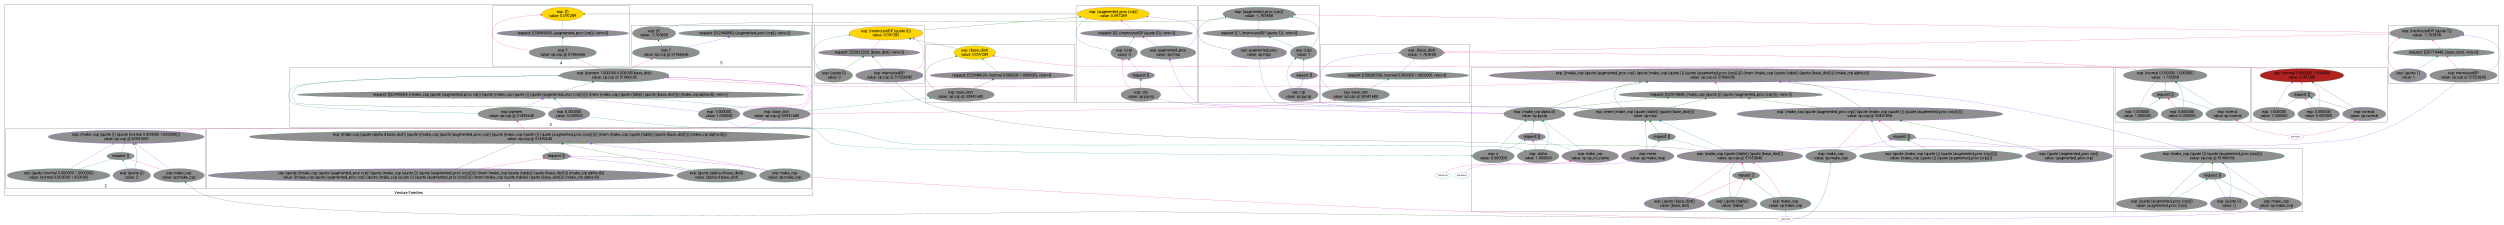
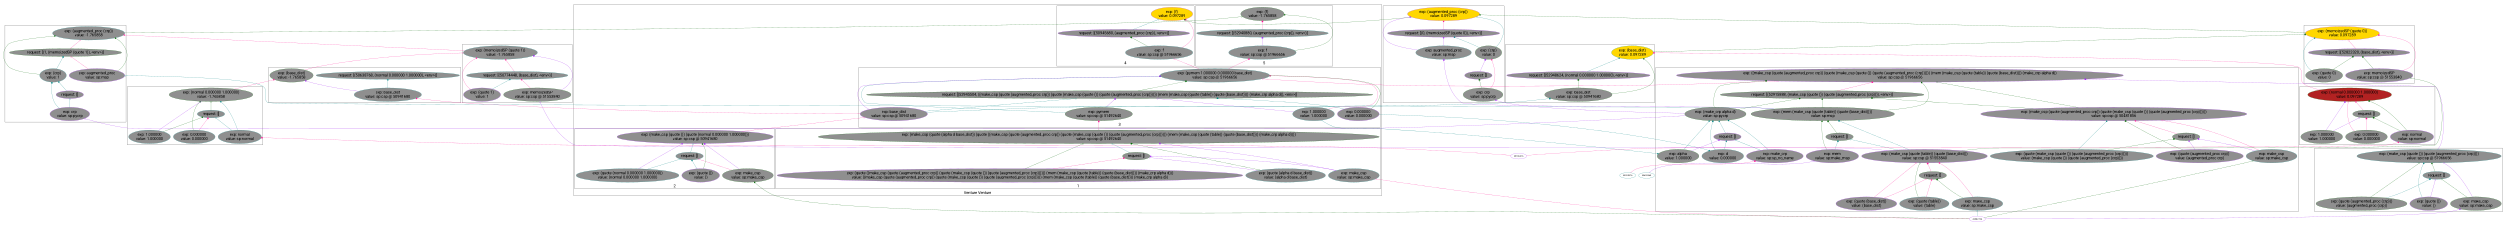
none -> (1262, 26)
(1407, 66) -> none
(409, 193) -> (978, 193)
